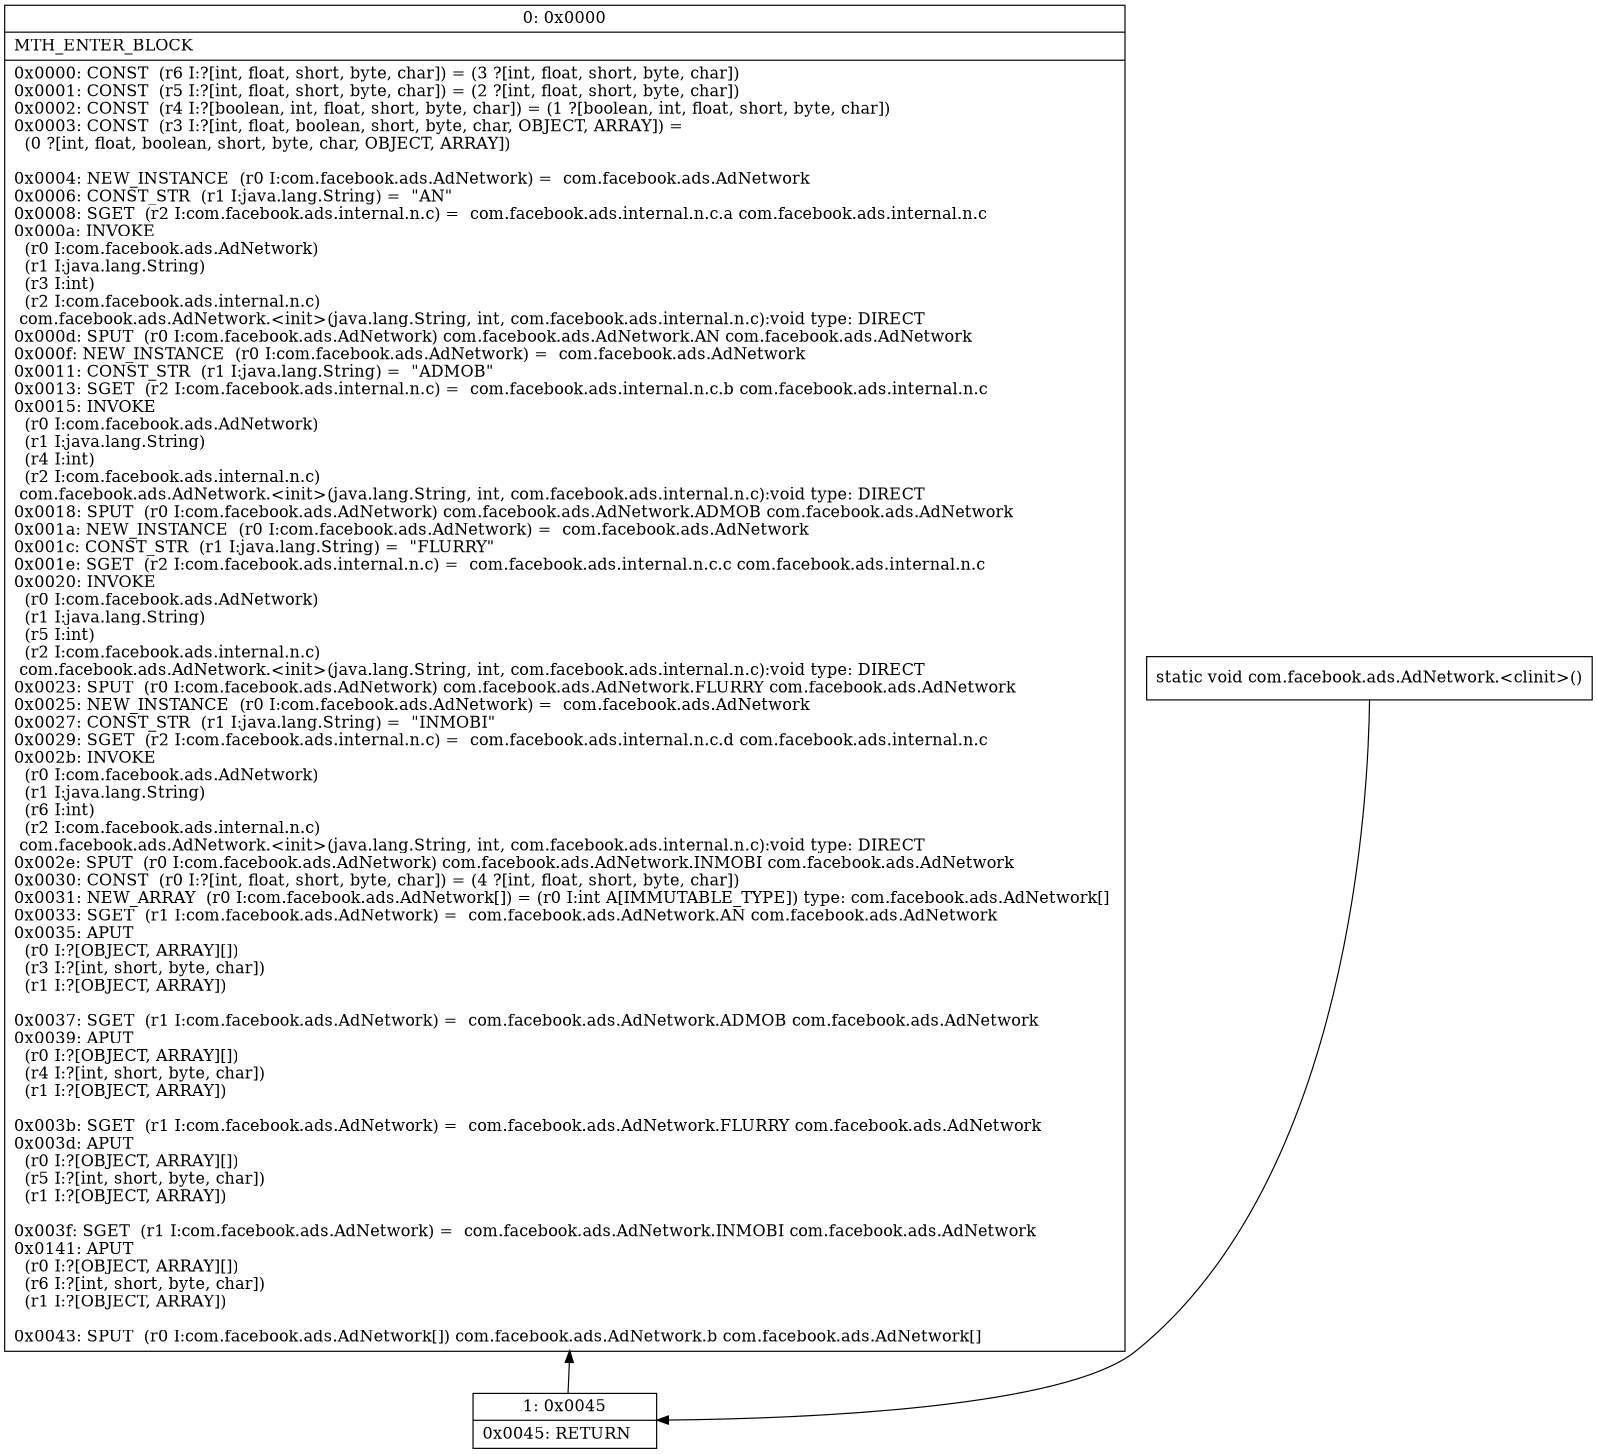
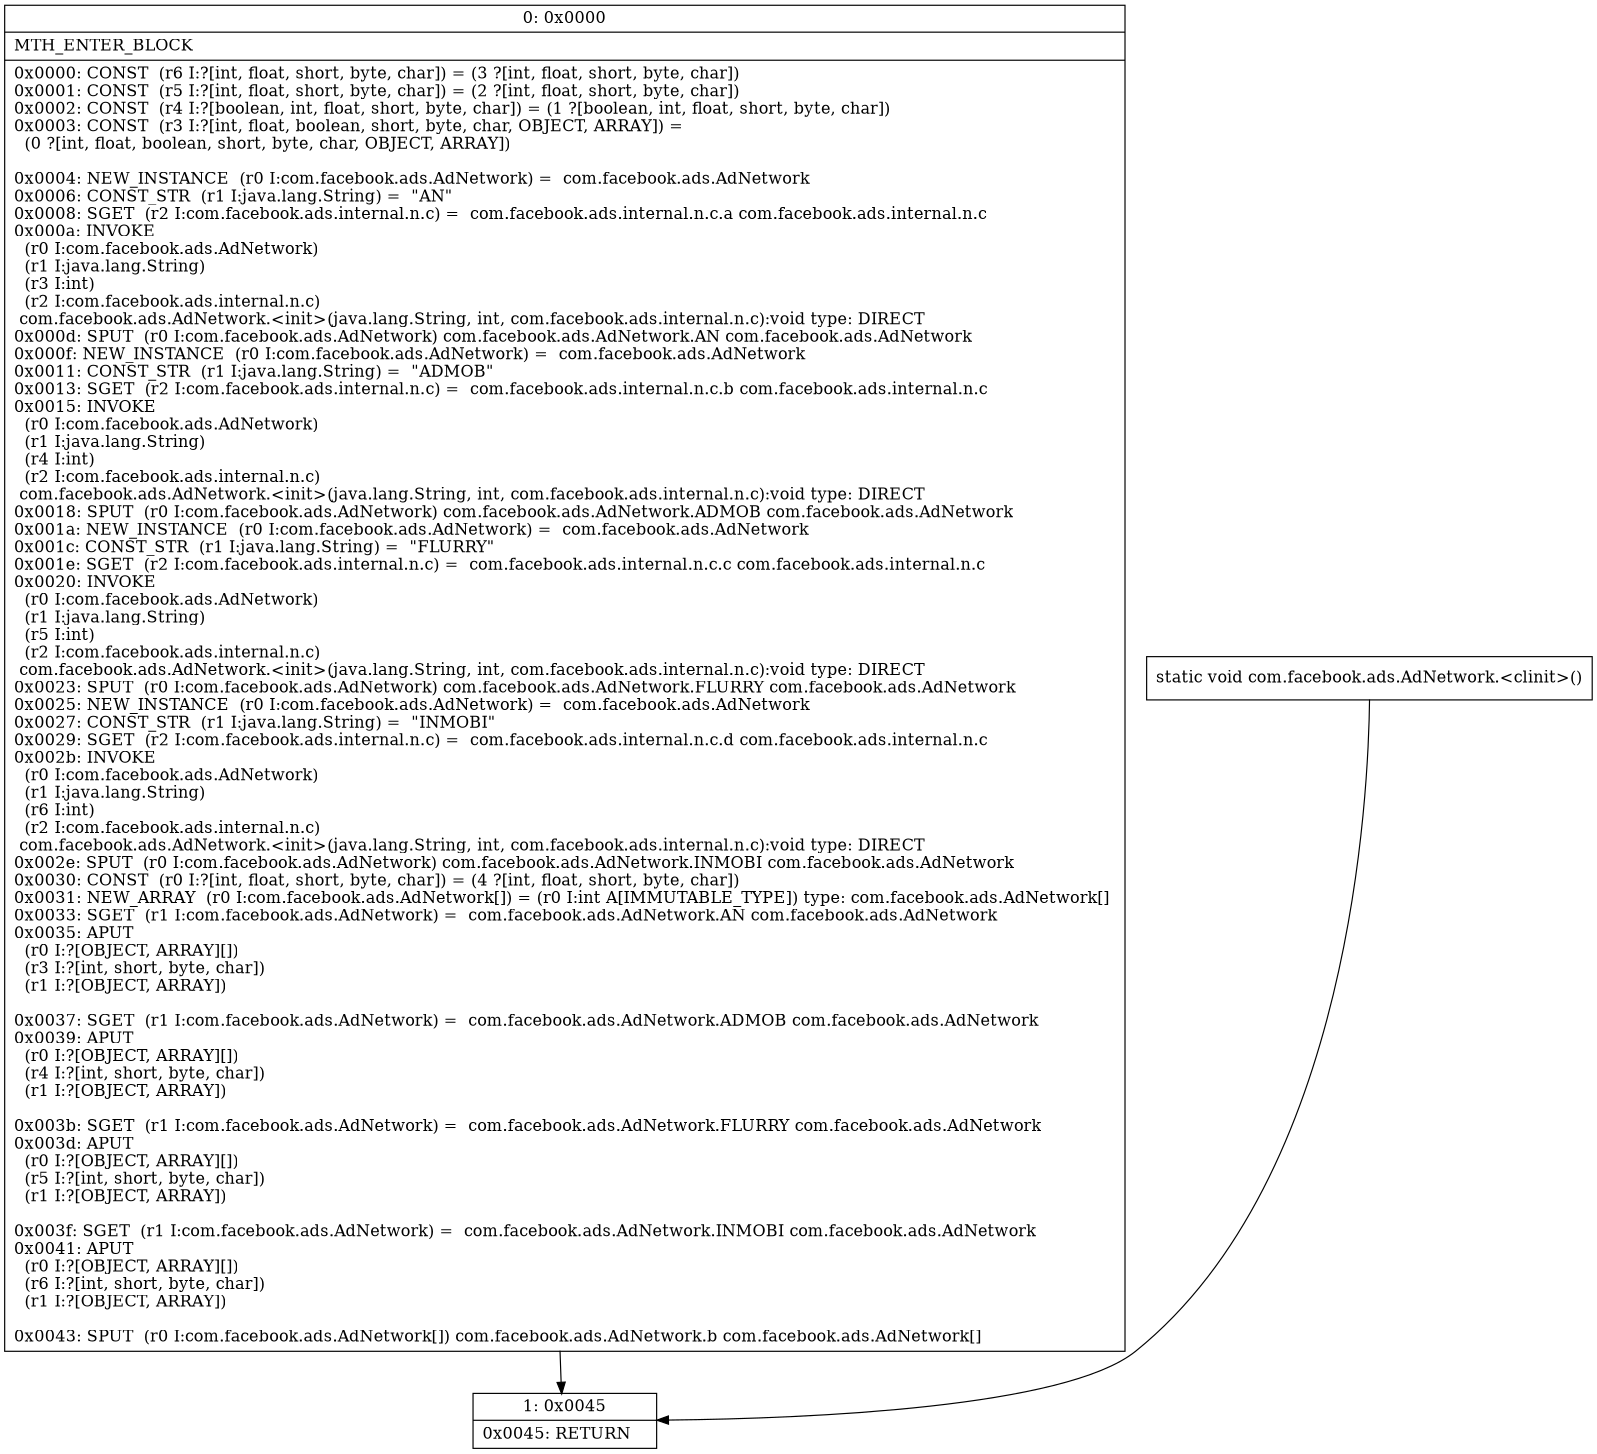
(80, 1249) -> (80, 1249)
(569, 1378) -> (561, 1366)
